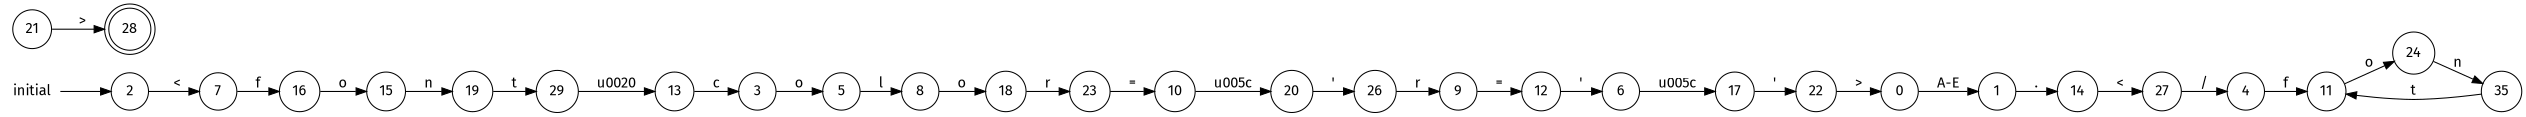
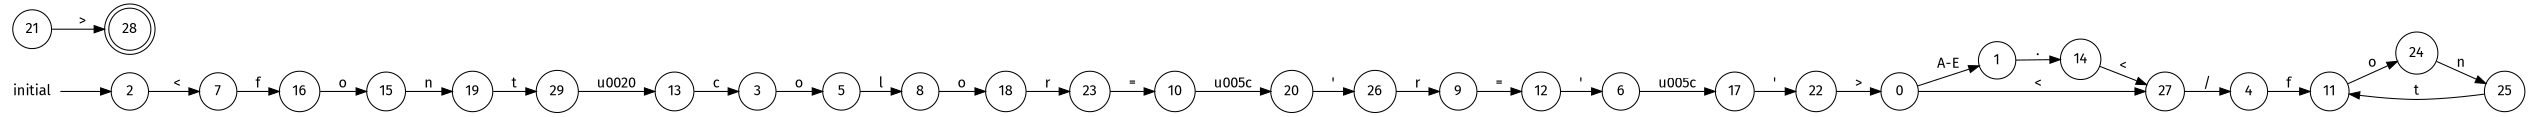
none -> (2027, 91)
(2502, 91) -> (2505, 91)
